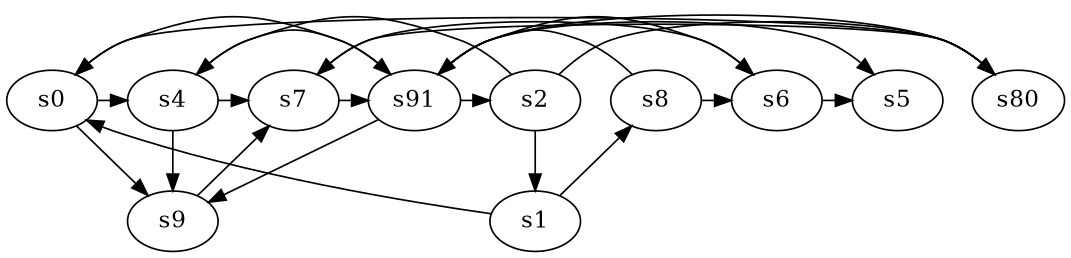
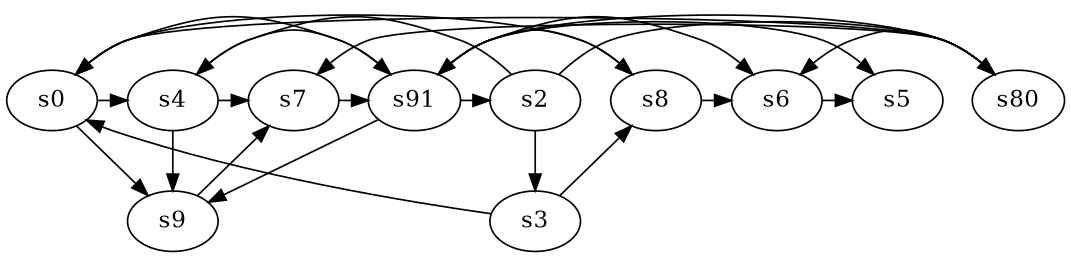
none -> (345, 15)
(526, 22) -> (906, 31)
(535, 221) -> (535, 221)
